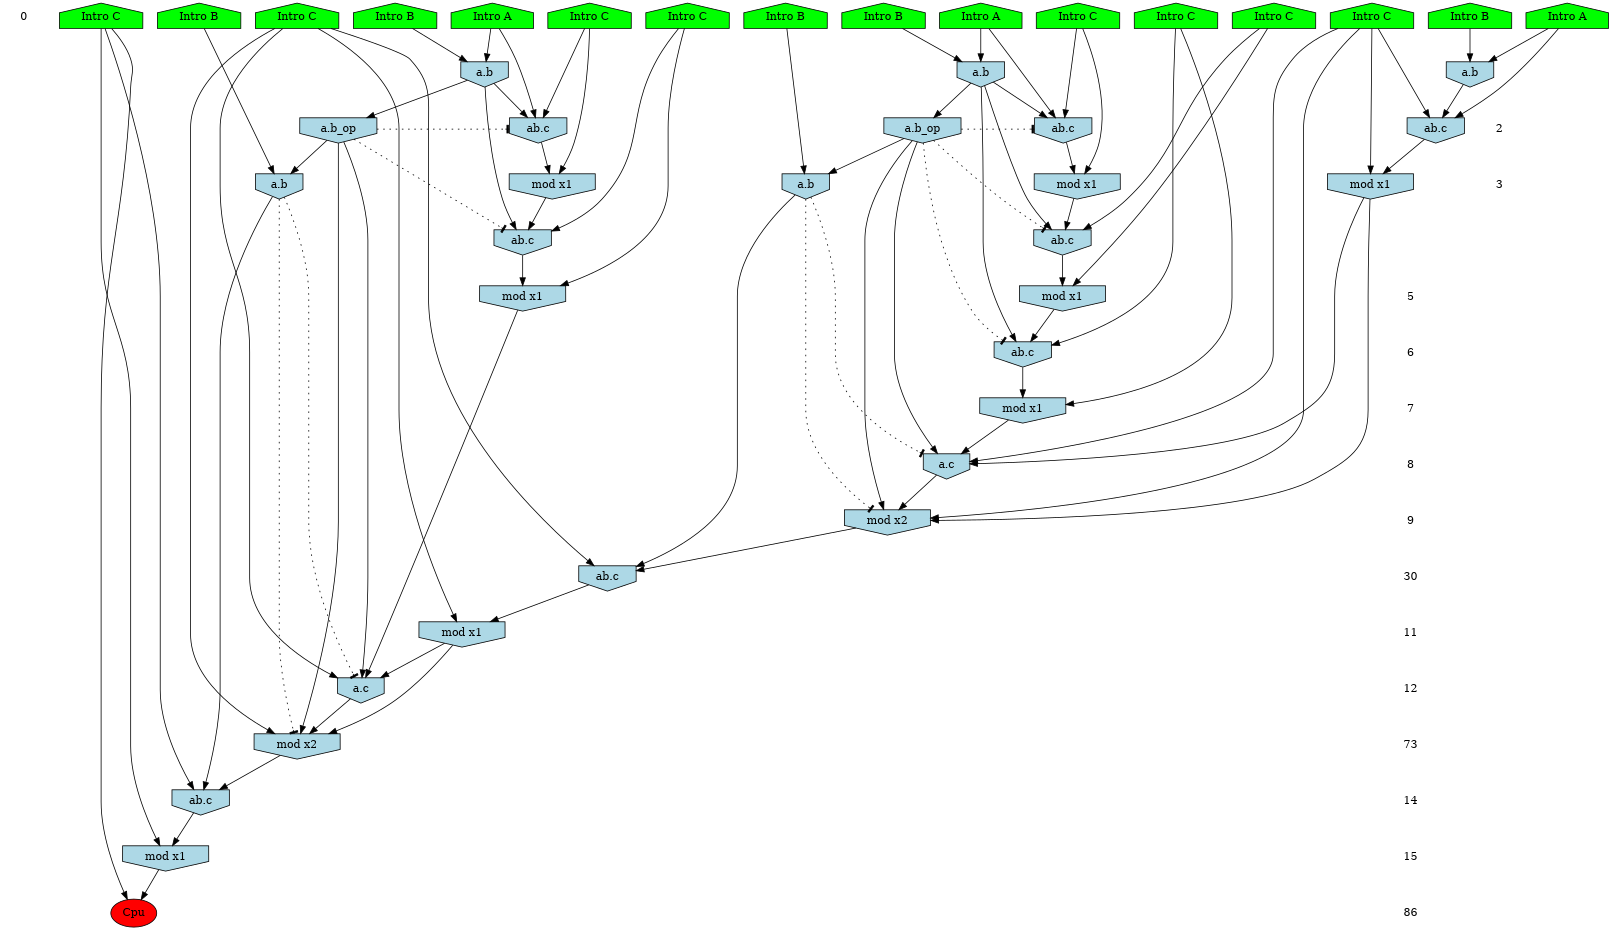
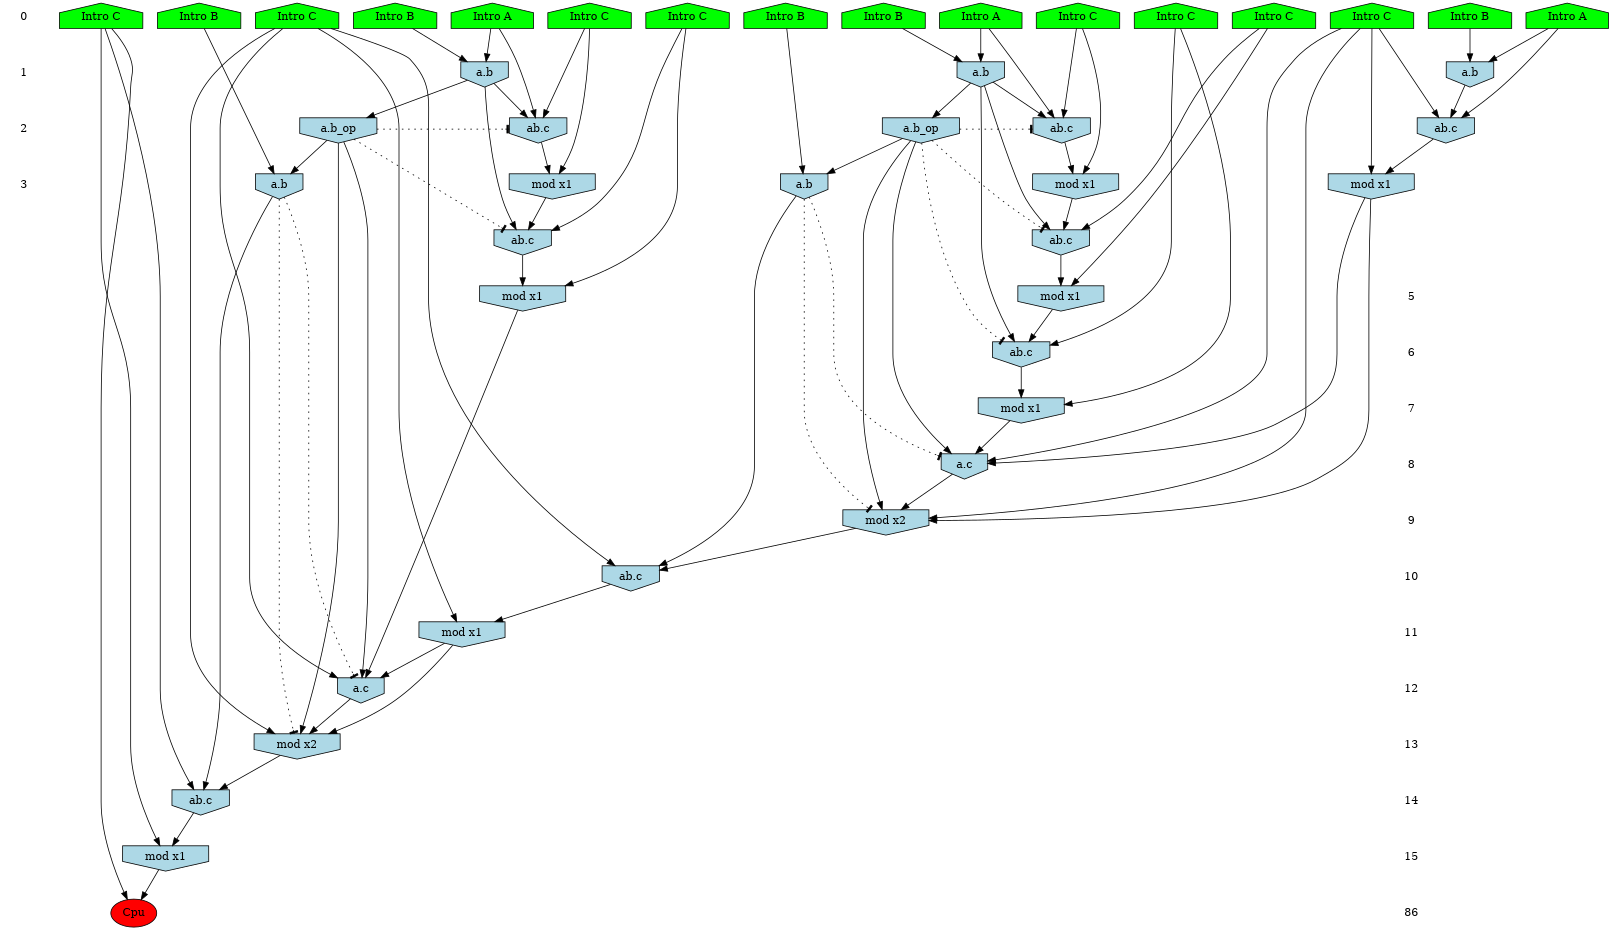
none -> (24, 73)
(1411, 577) -> (1412, 577)
(1411, 745) -> (1412, 745)
